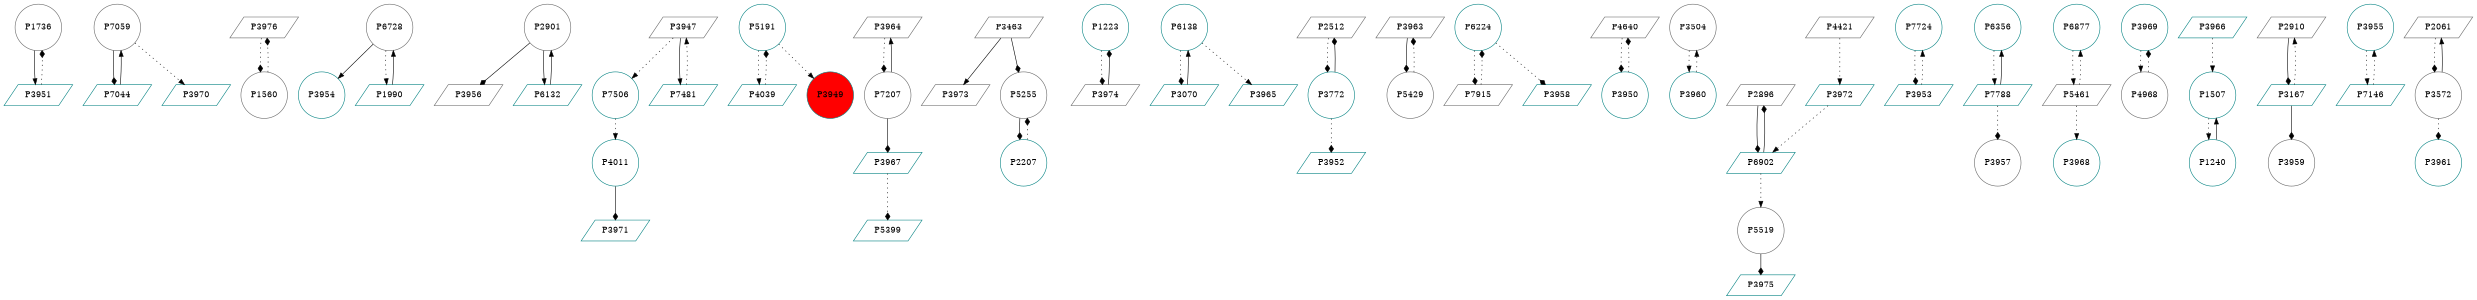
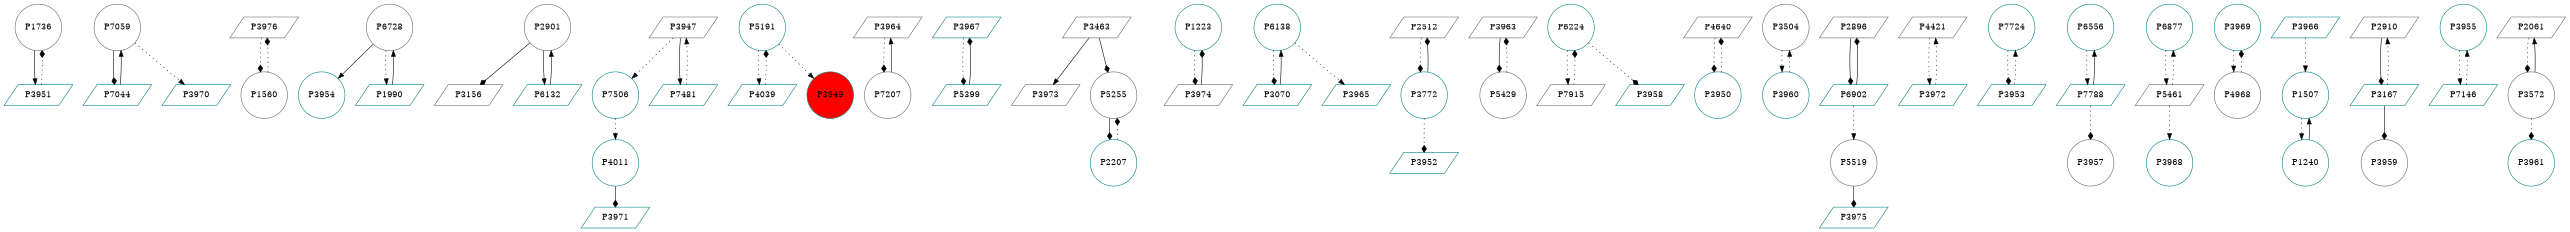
(1998, 27) -> (2091, 27)
(1474, 64) -> (1567, 65)
(469, 95) -> (469, 95)
(1803, 127) -> (1937, 64)
(888, 132) -> (971, 65)
